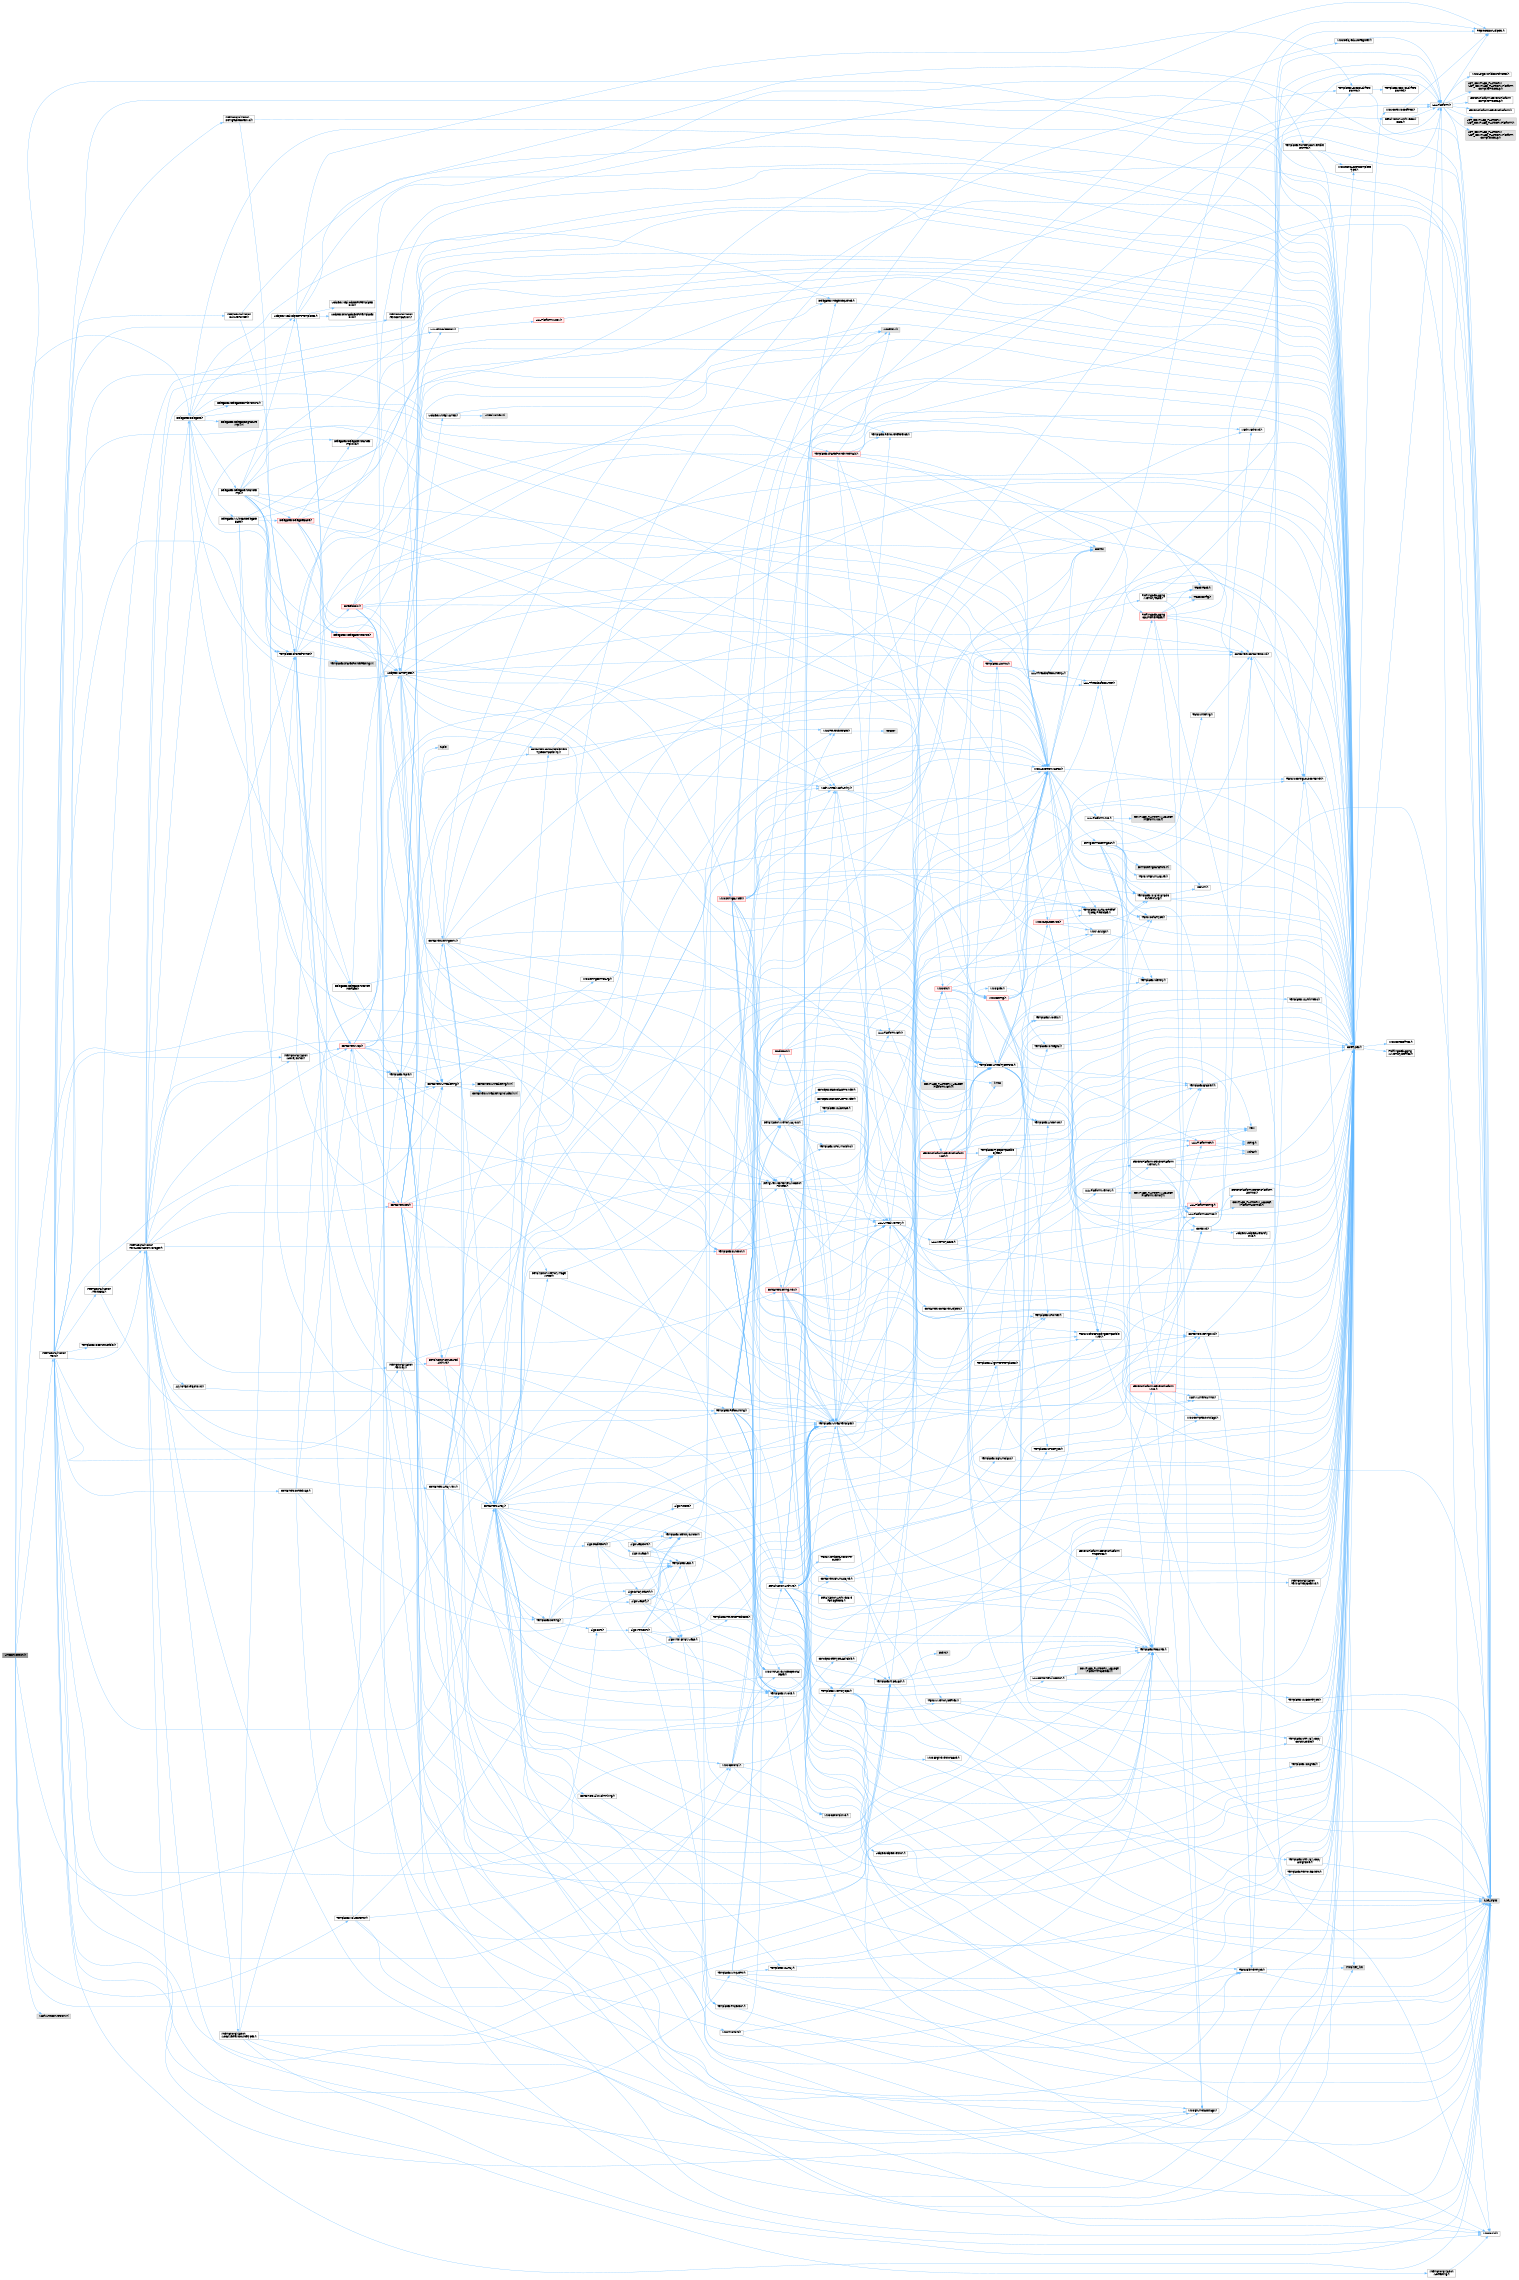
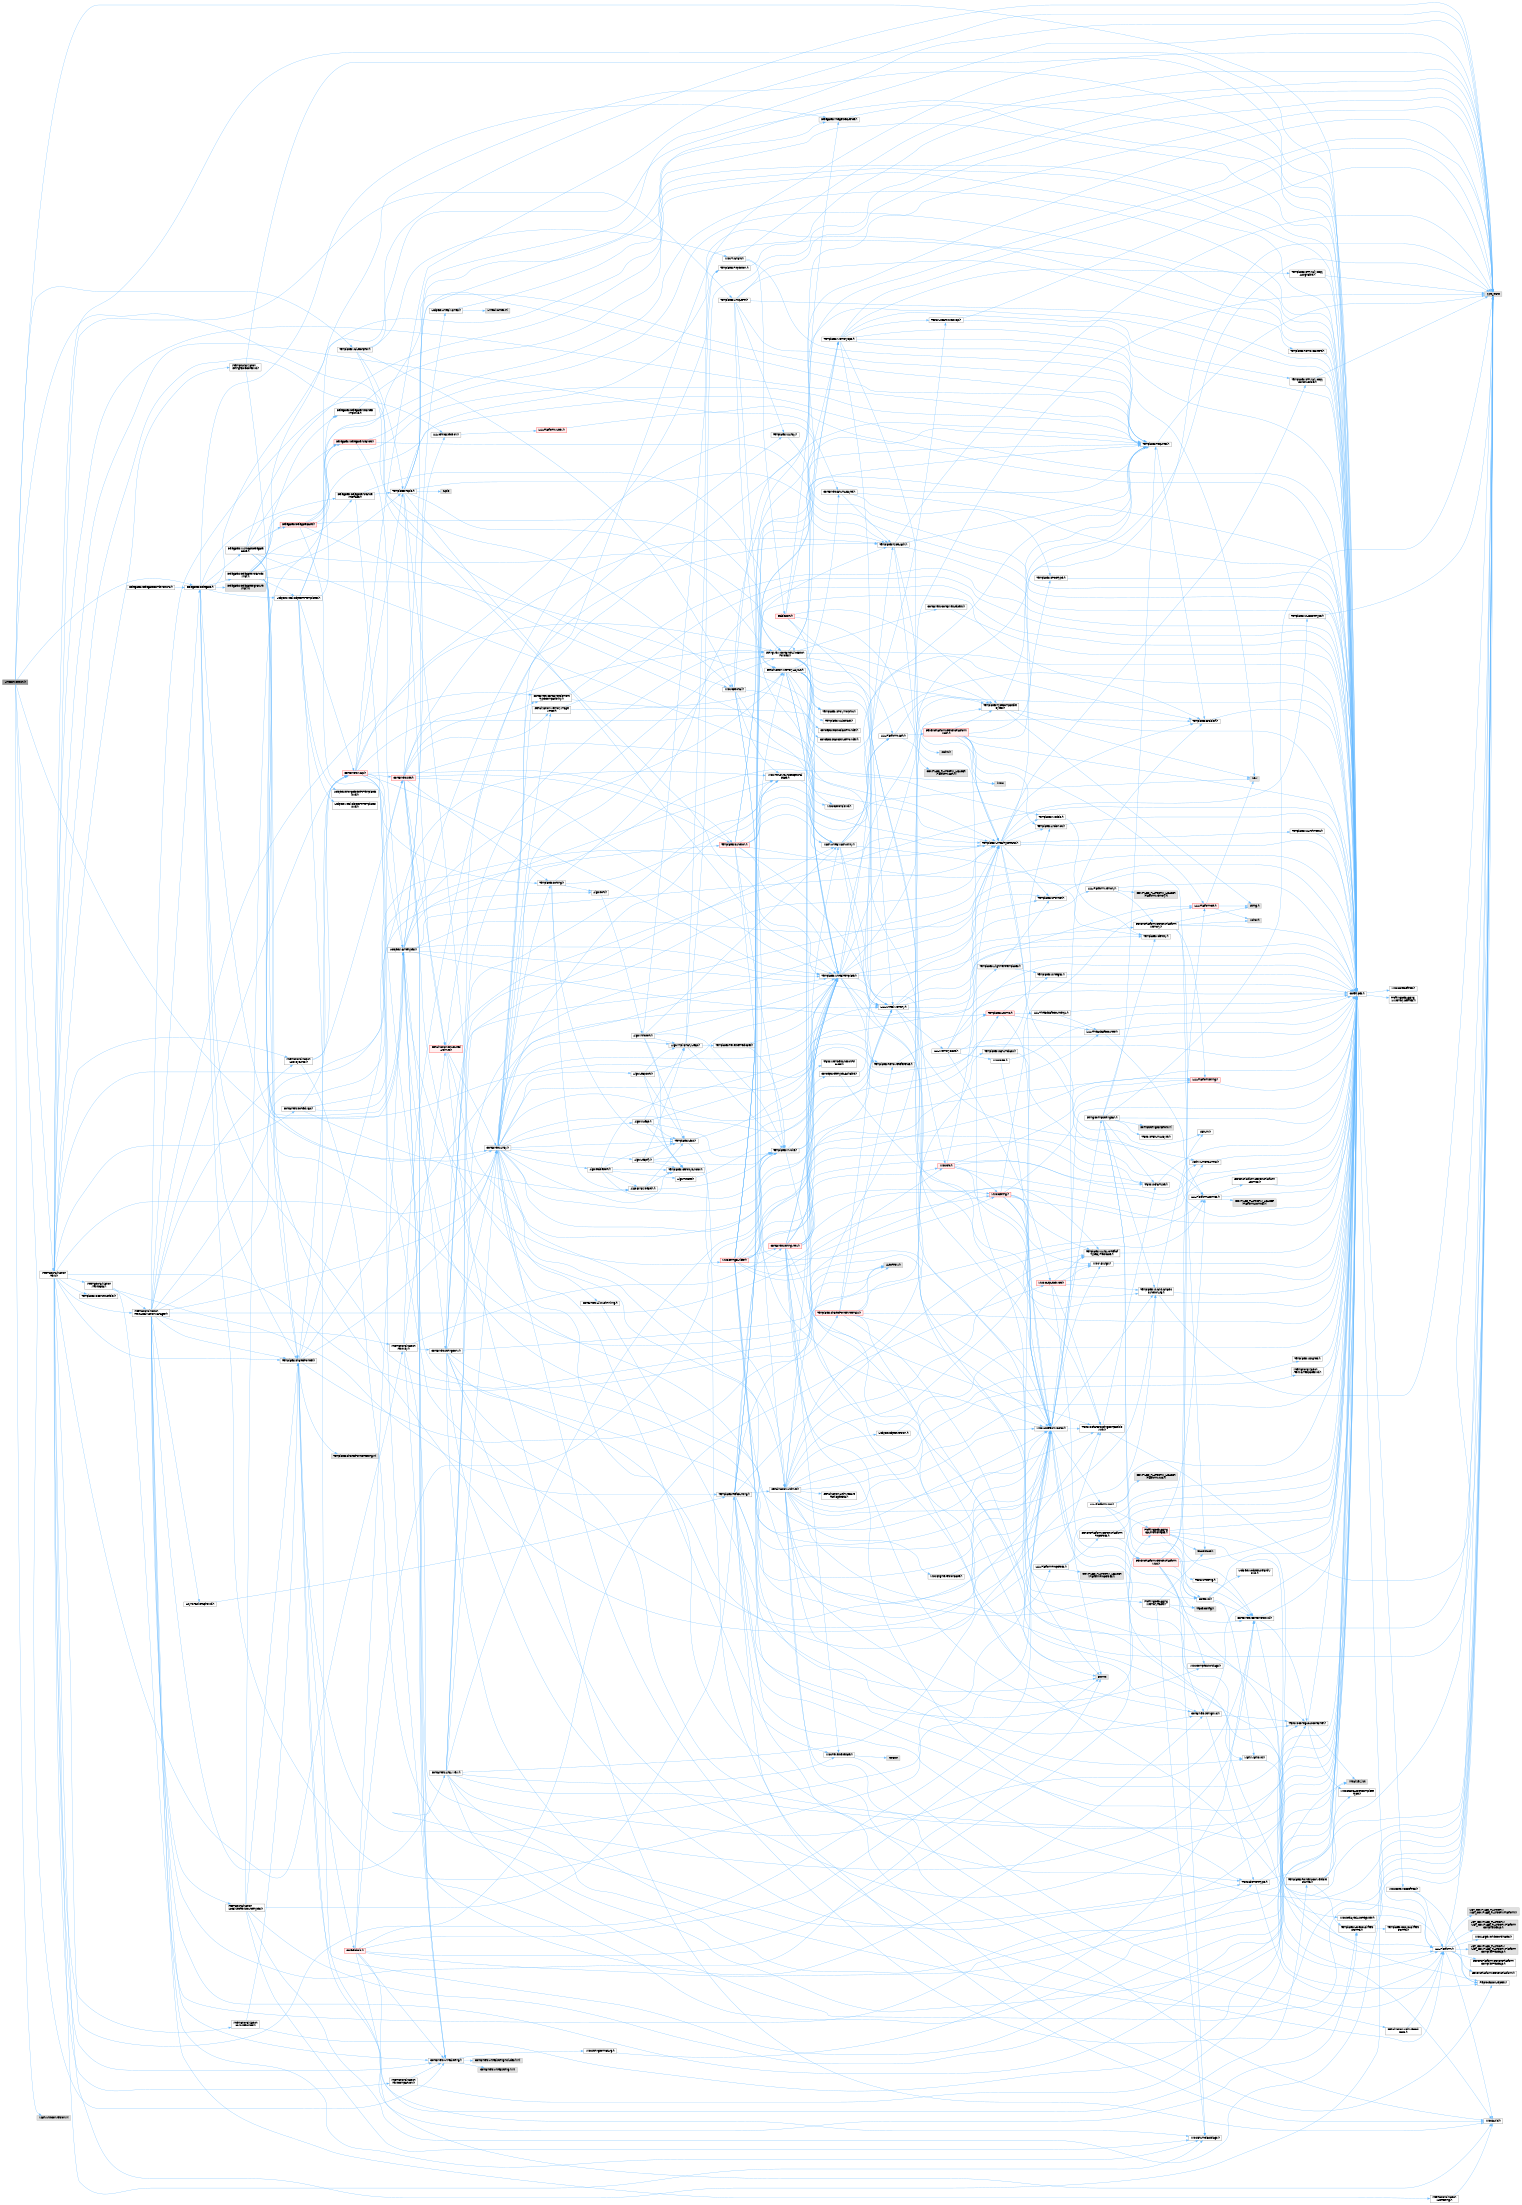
(211, 411) -> (178, 587)
(1048, 1679) -> (1051, 1567)
(943, 1701) -> (946, 320)
